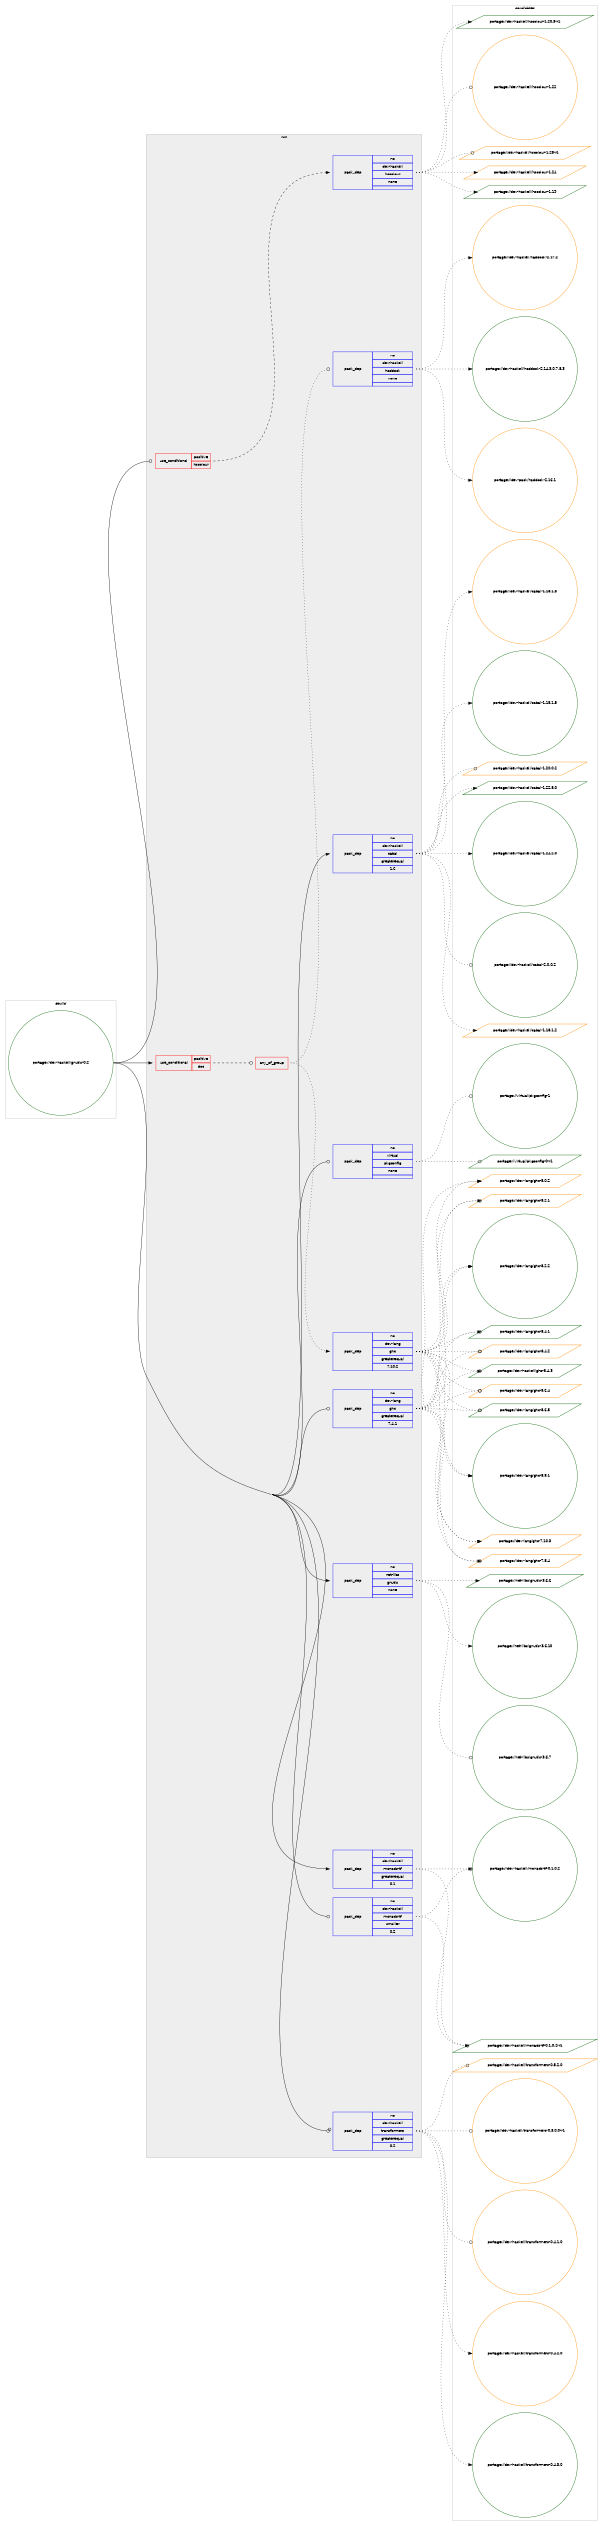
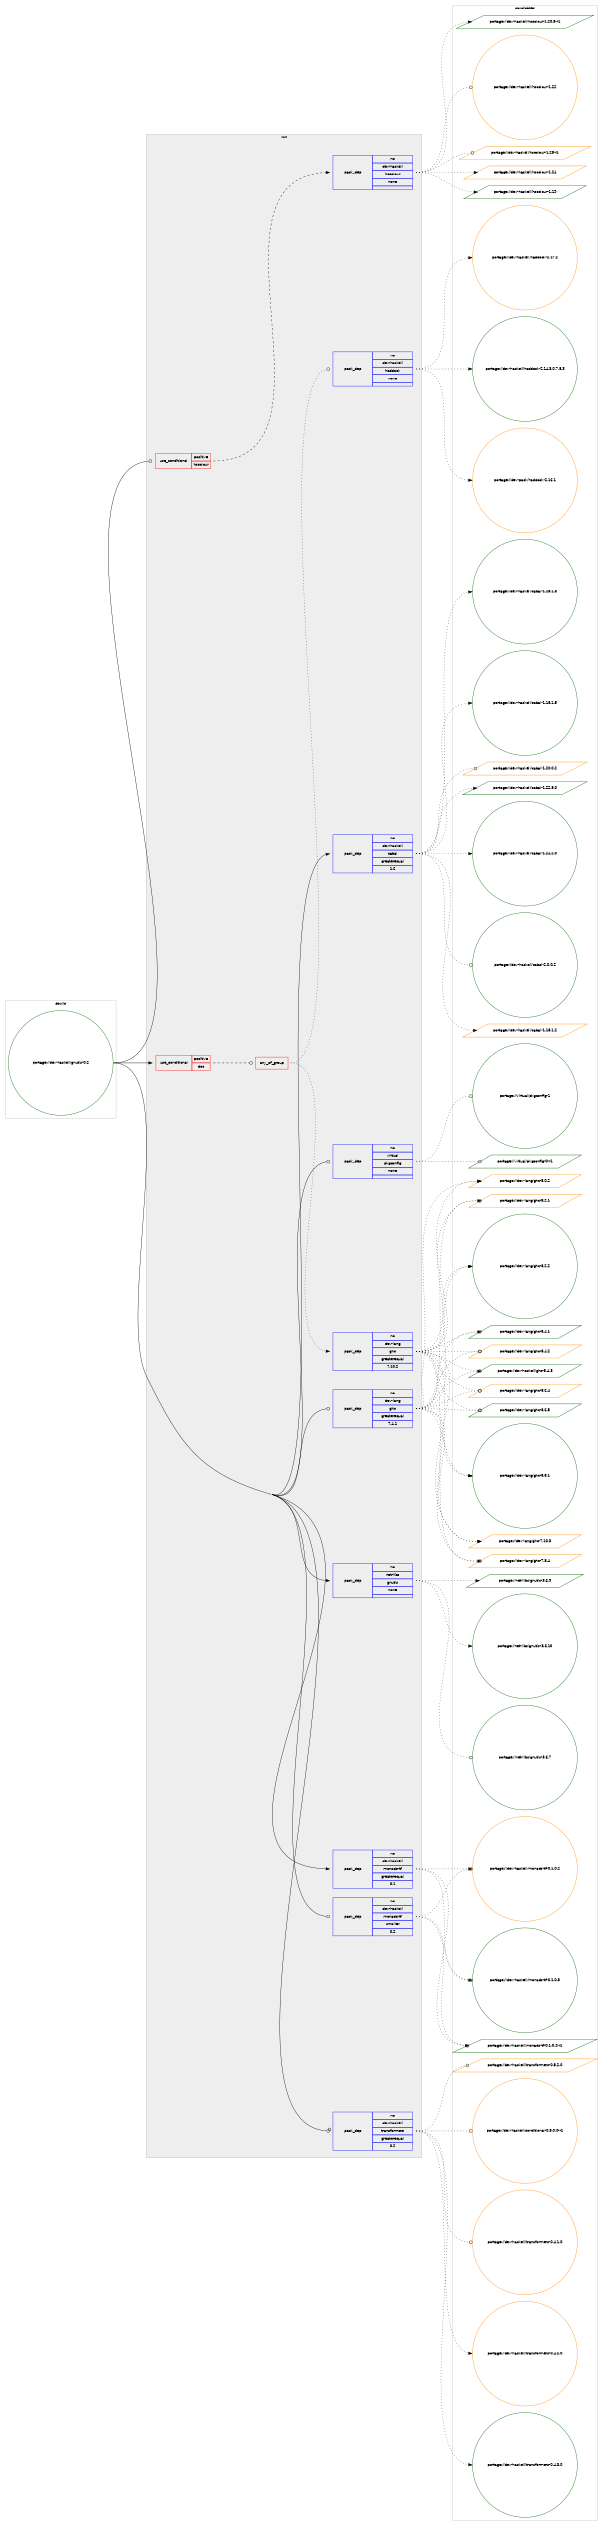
(525, 592) -> (525, 592)
(525, 1581) -> (525, 1581)
(525, 1869) -> (525, 1869)
none -> (525, 1980)
(525, 2131) -> (525, 2131)
